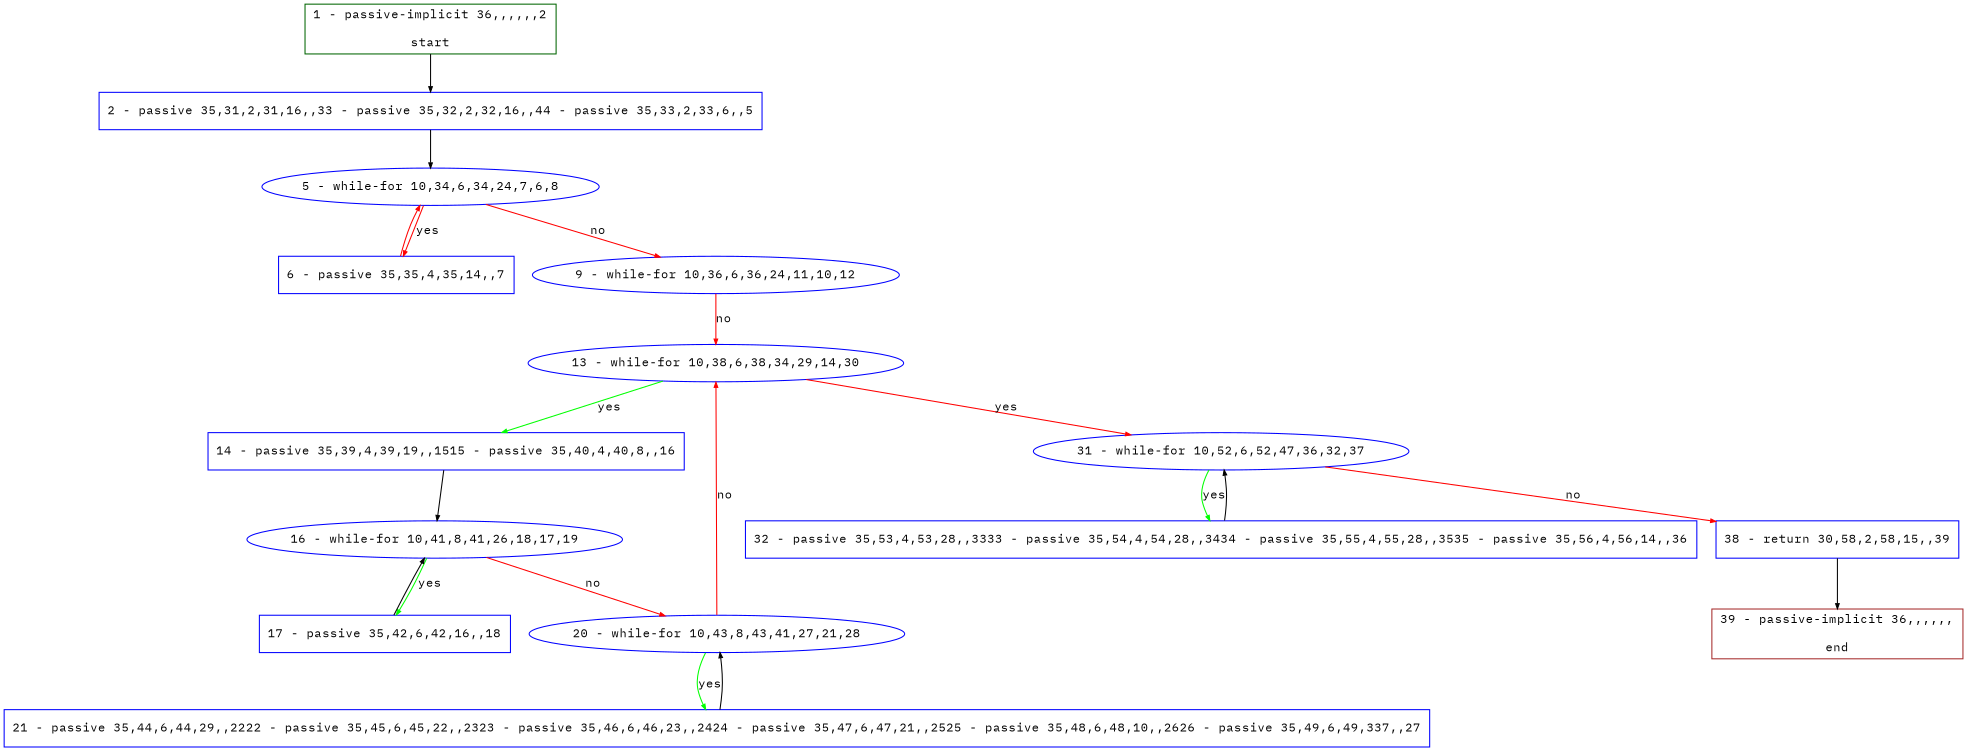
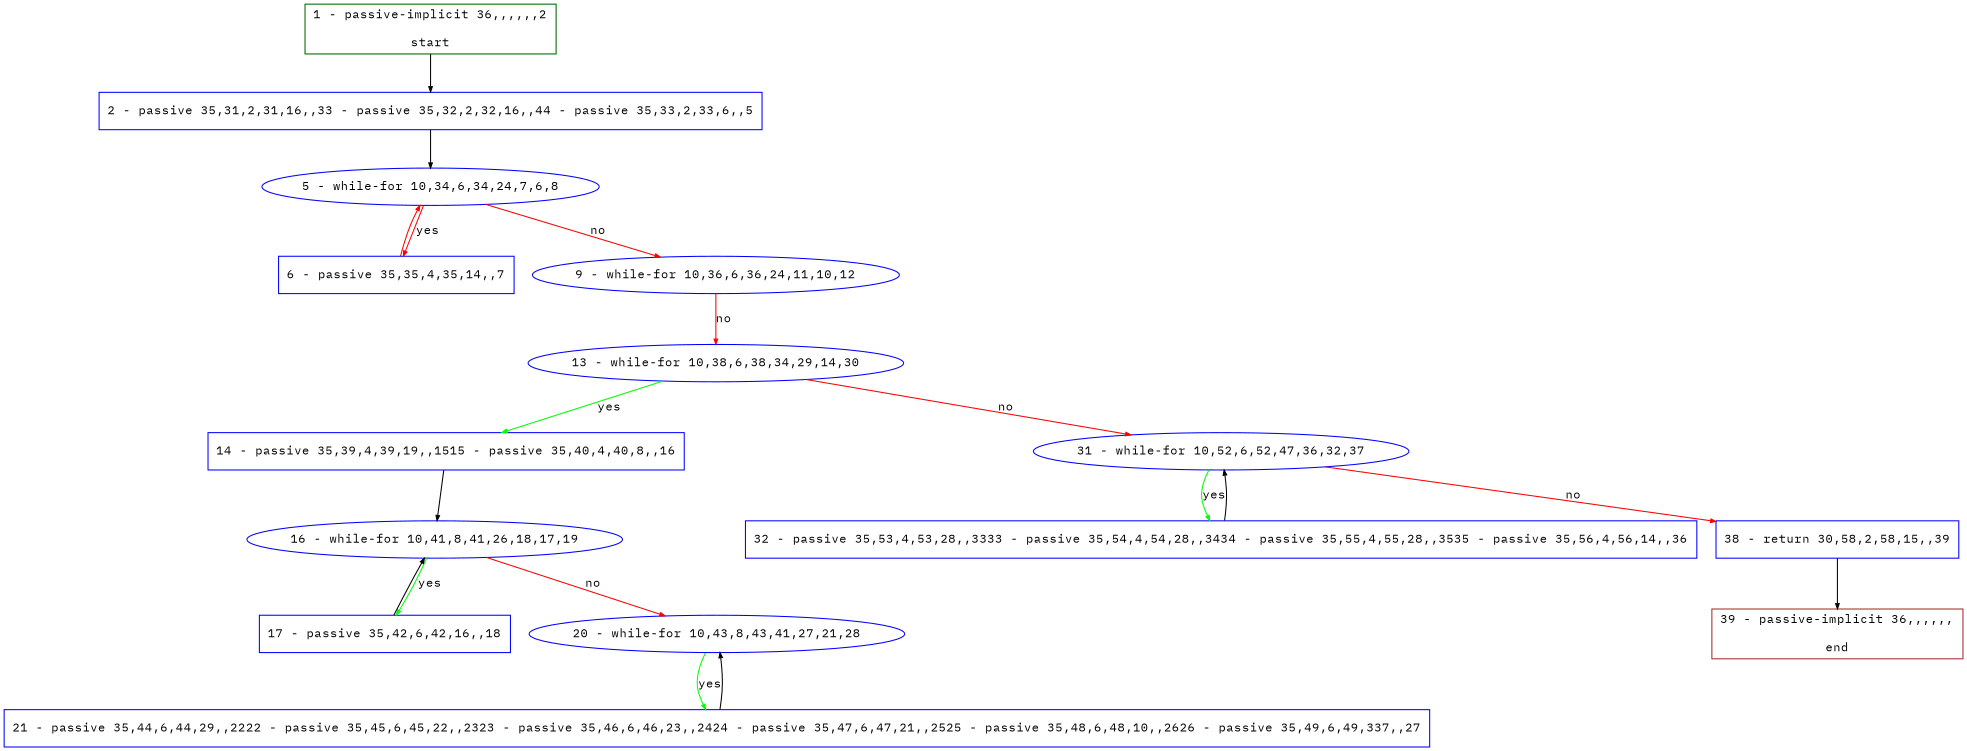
(1006, 407) -> (1006, 407)
(716, 501) -> none
